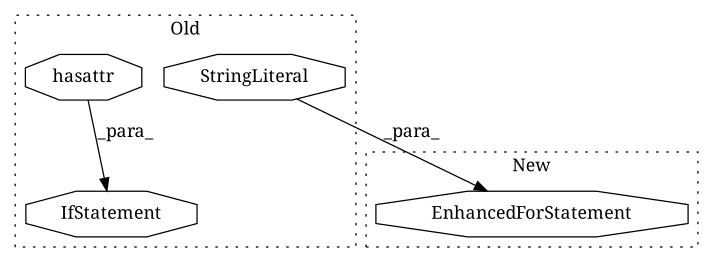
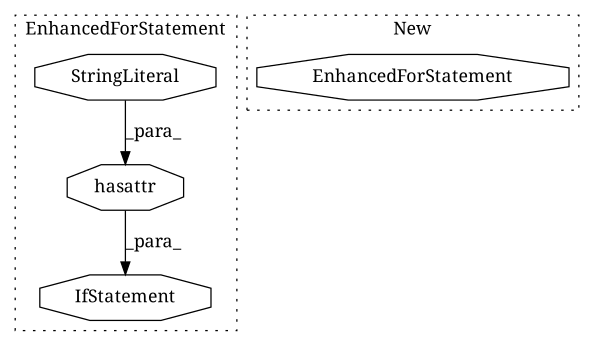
(186, 30) -> (126, 30)
(386, 142) -> (125, 126)
